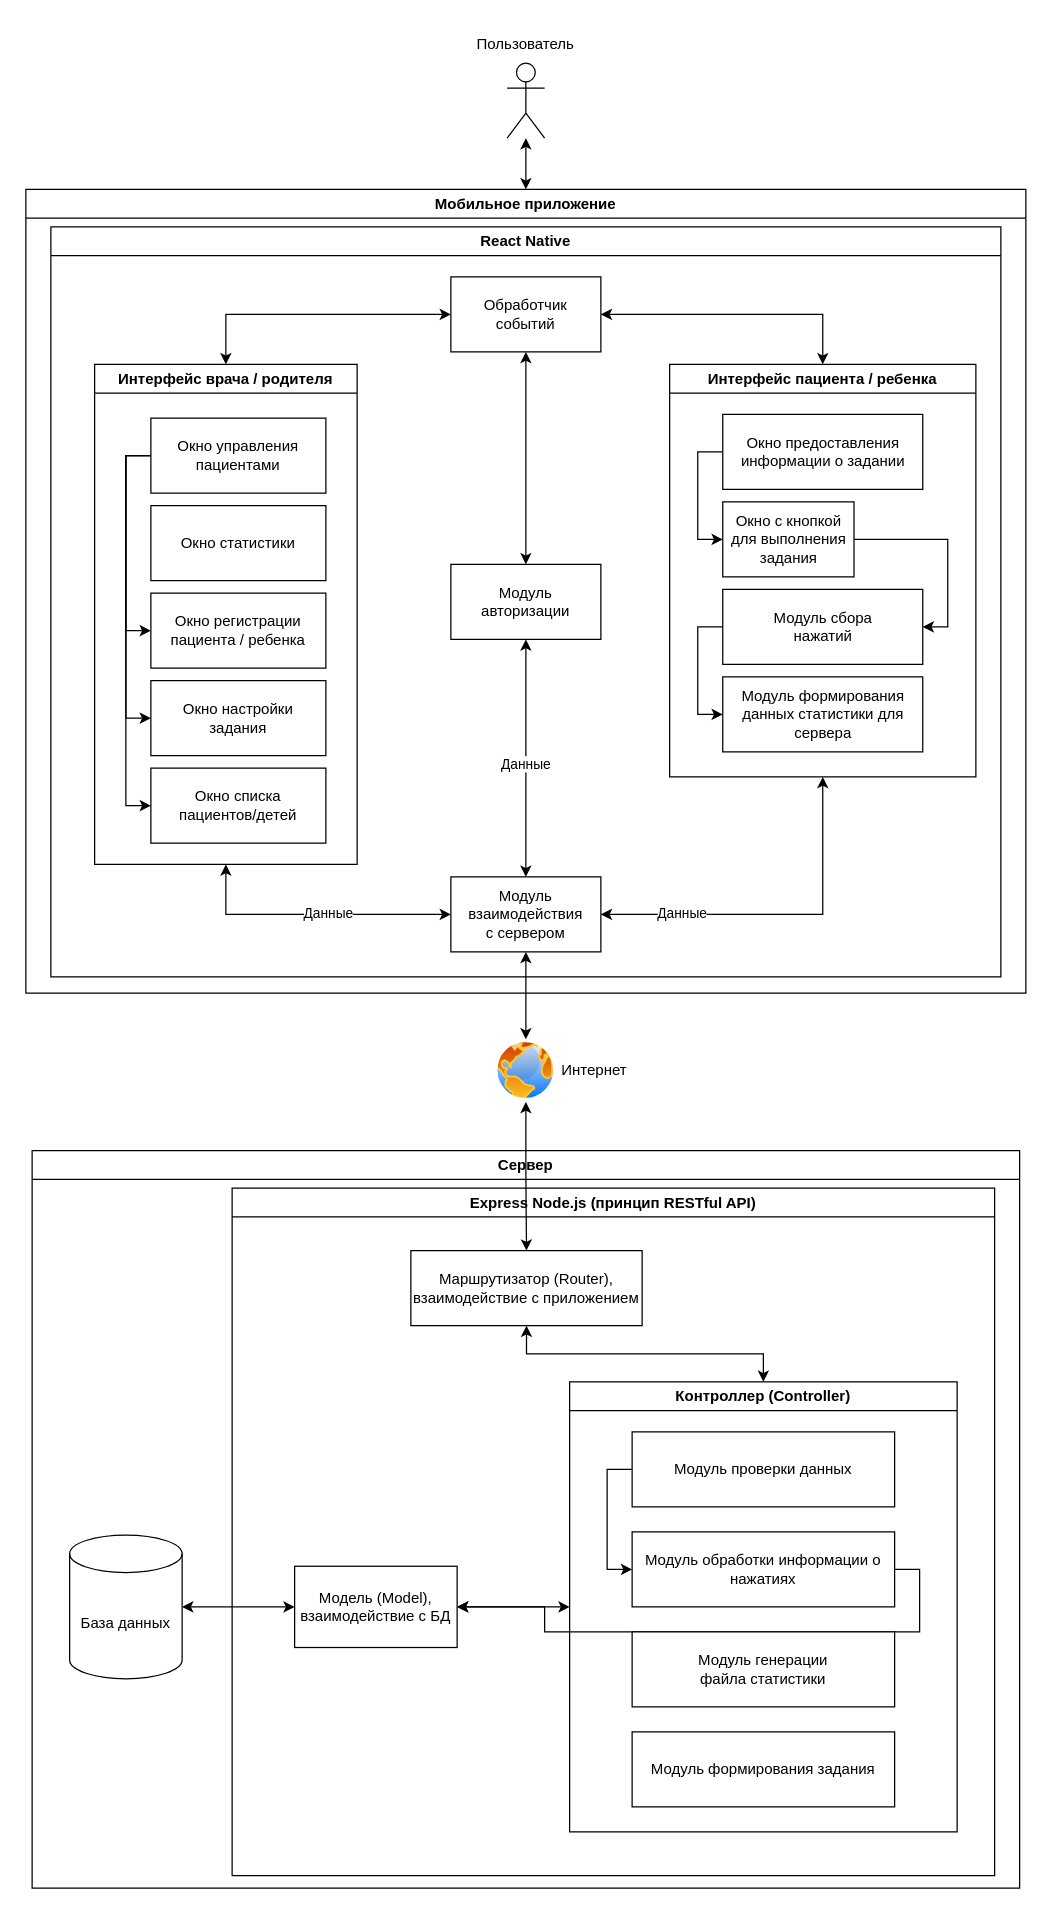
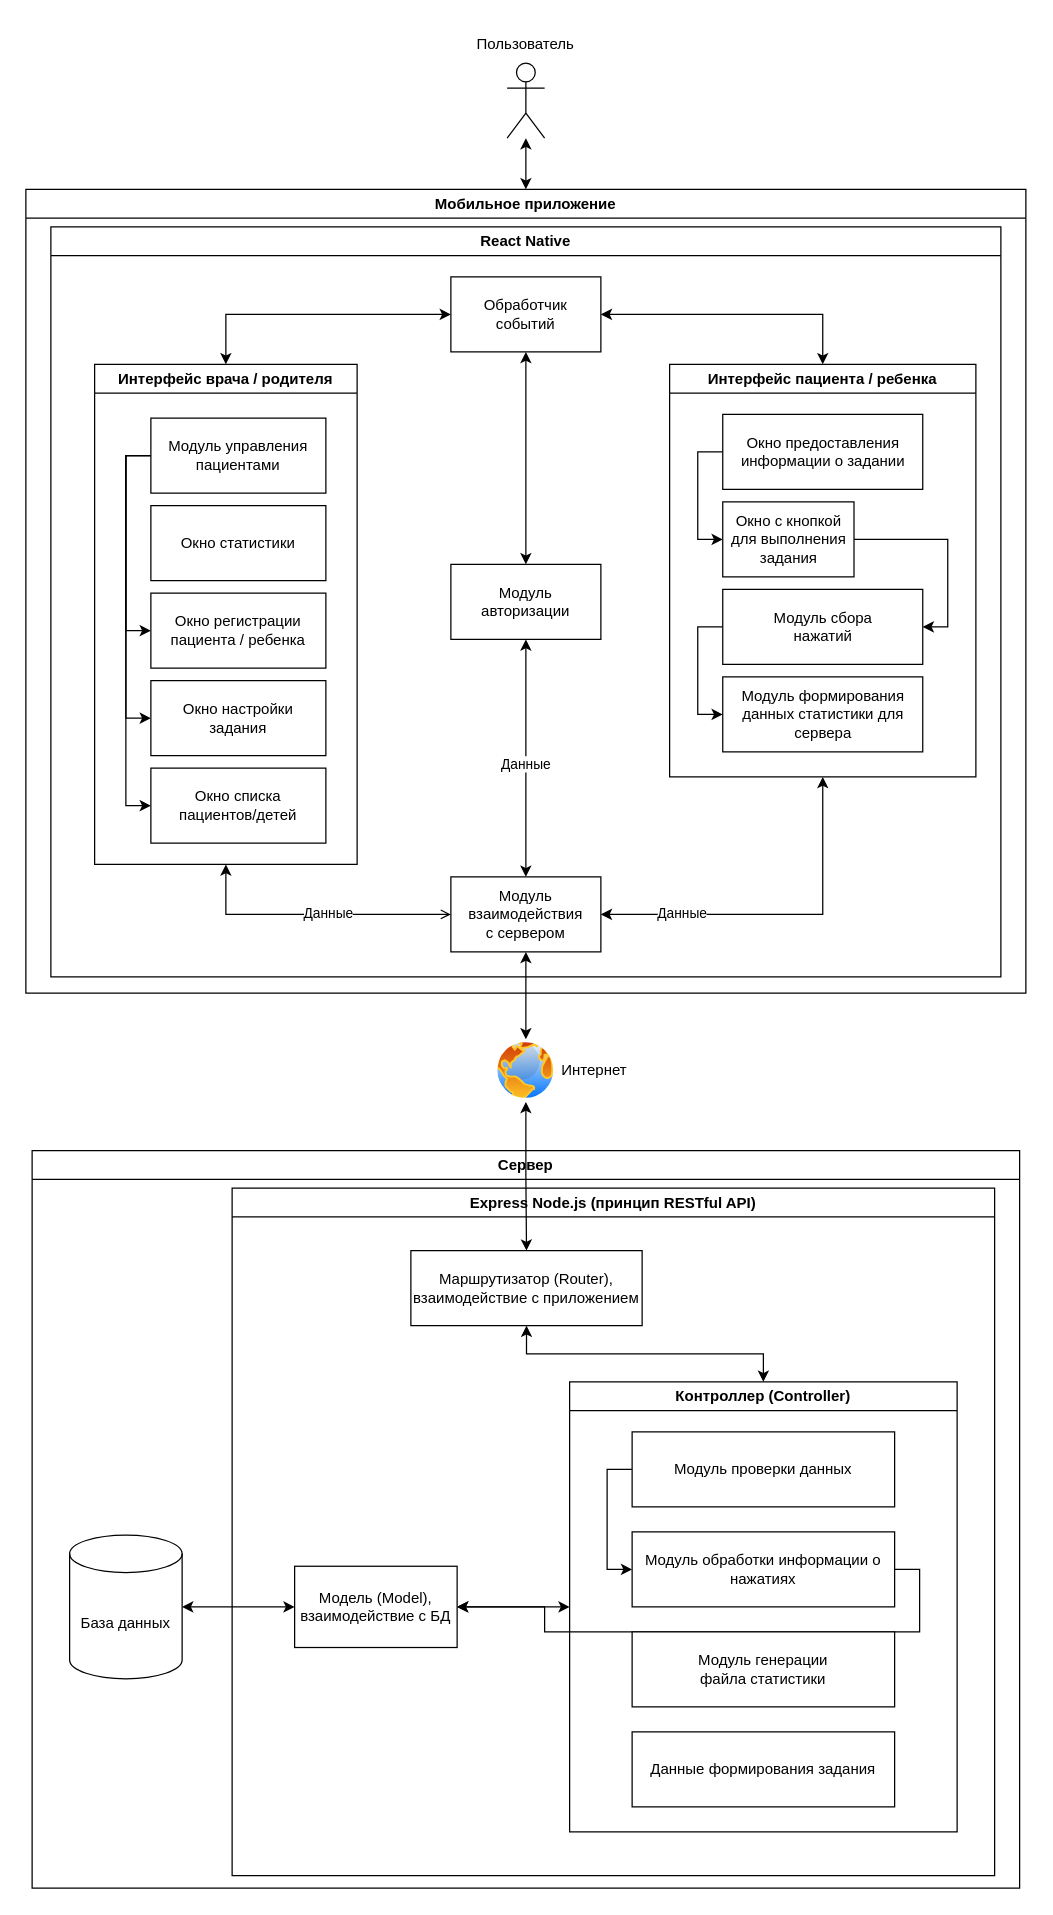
(238, 456) -> (238, 456)
(441, 914) -> (443, 914)
(763, 1769) -> (763, 1769)
